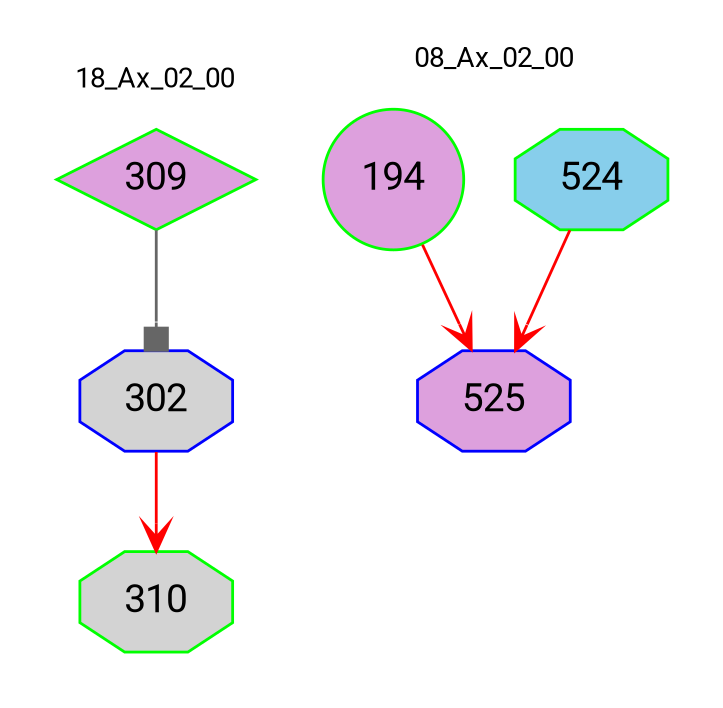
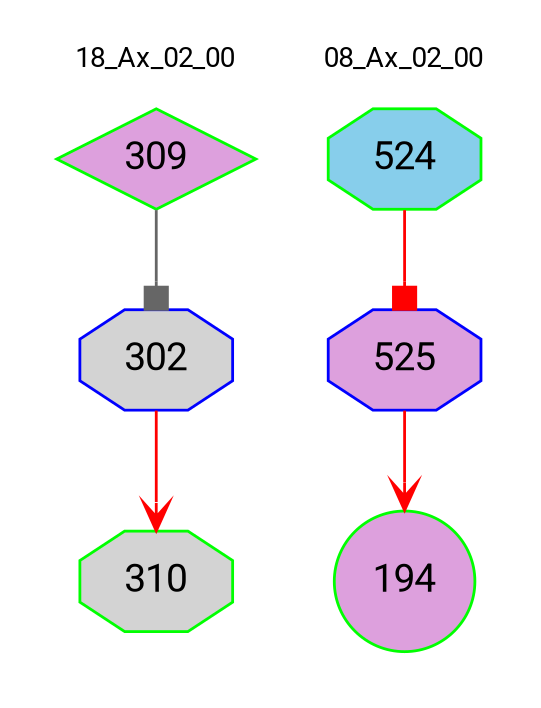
(549, 277) -> (405, 246)
(441, 284) -> (405, 446)
